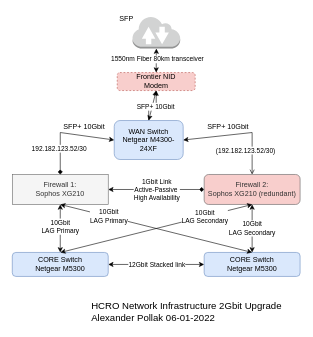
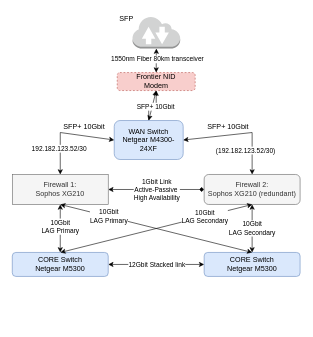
(60, 168) -> (60, 168)
(252, 170) -> (252, 168)
(252, 189) -> (252, 189)
(189, 312) -> none
